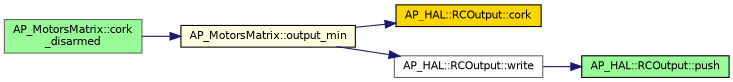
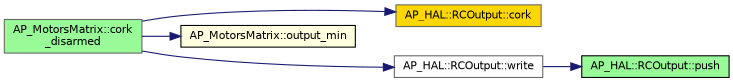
(469, 16) -> (469, 16)
(370, 26) -> (263, 11)
(363, 51) -> (262, 64)
